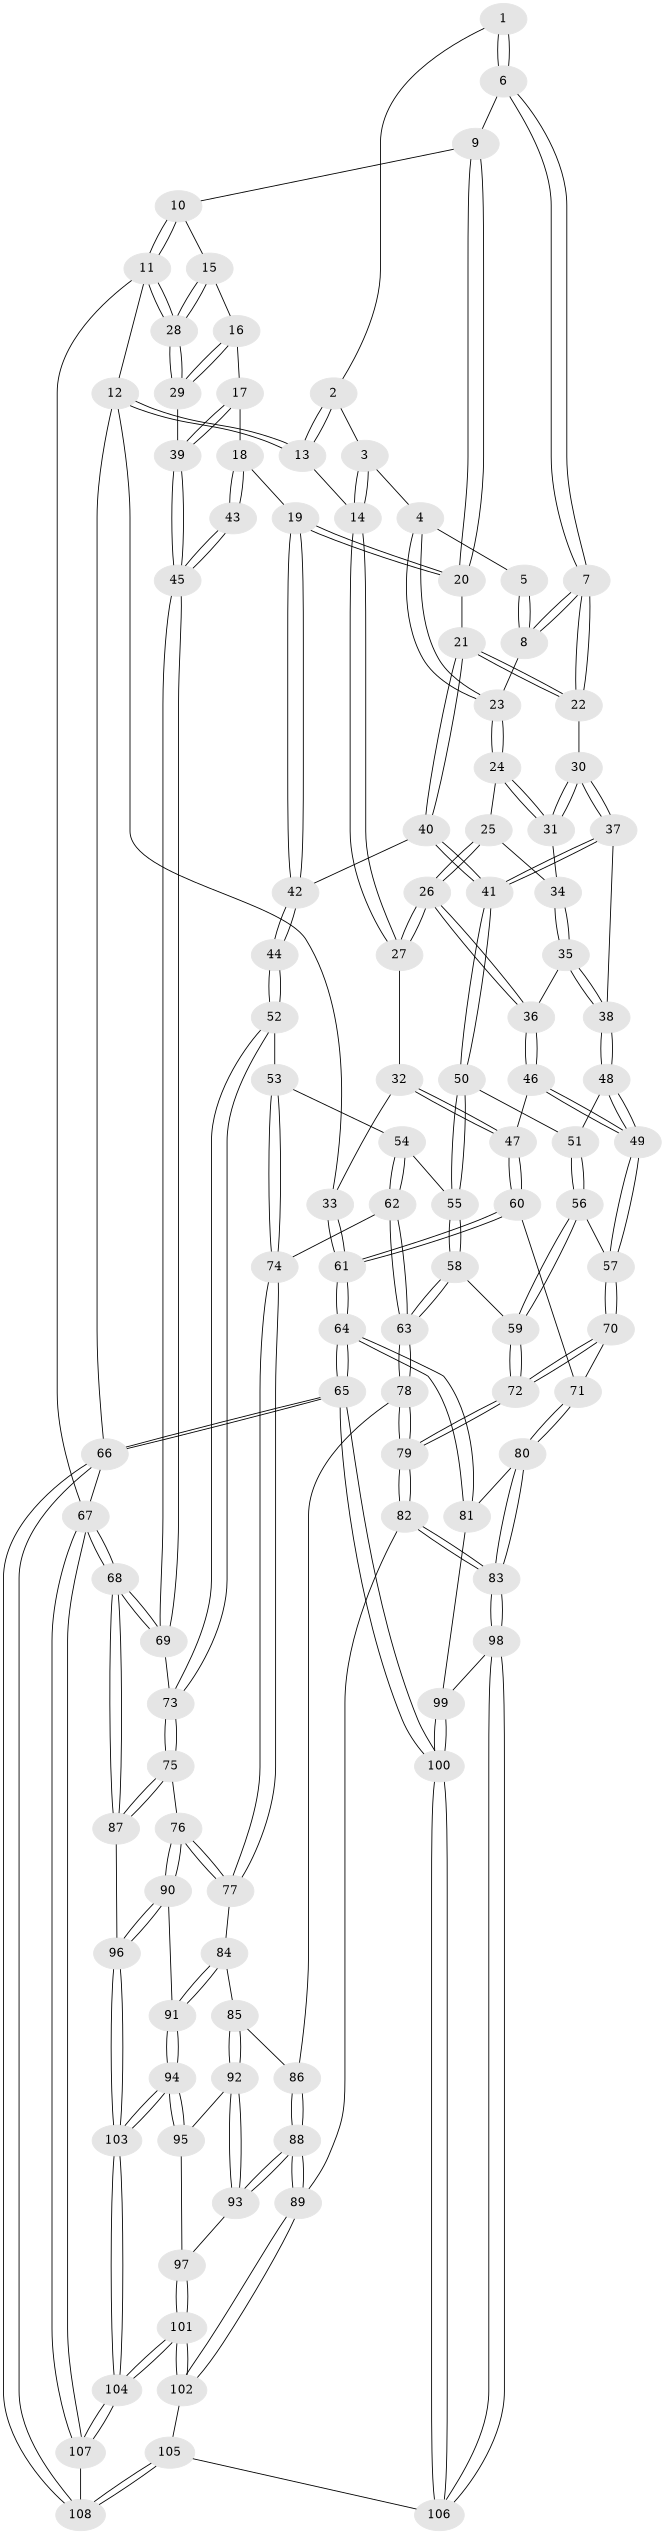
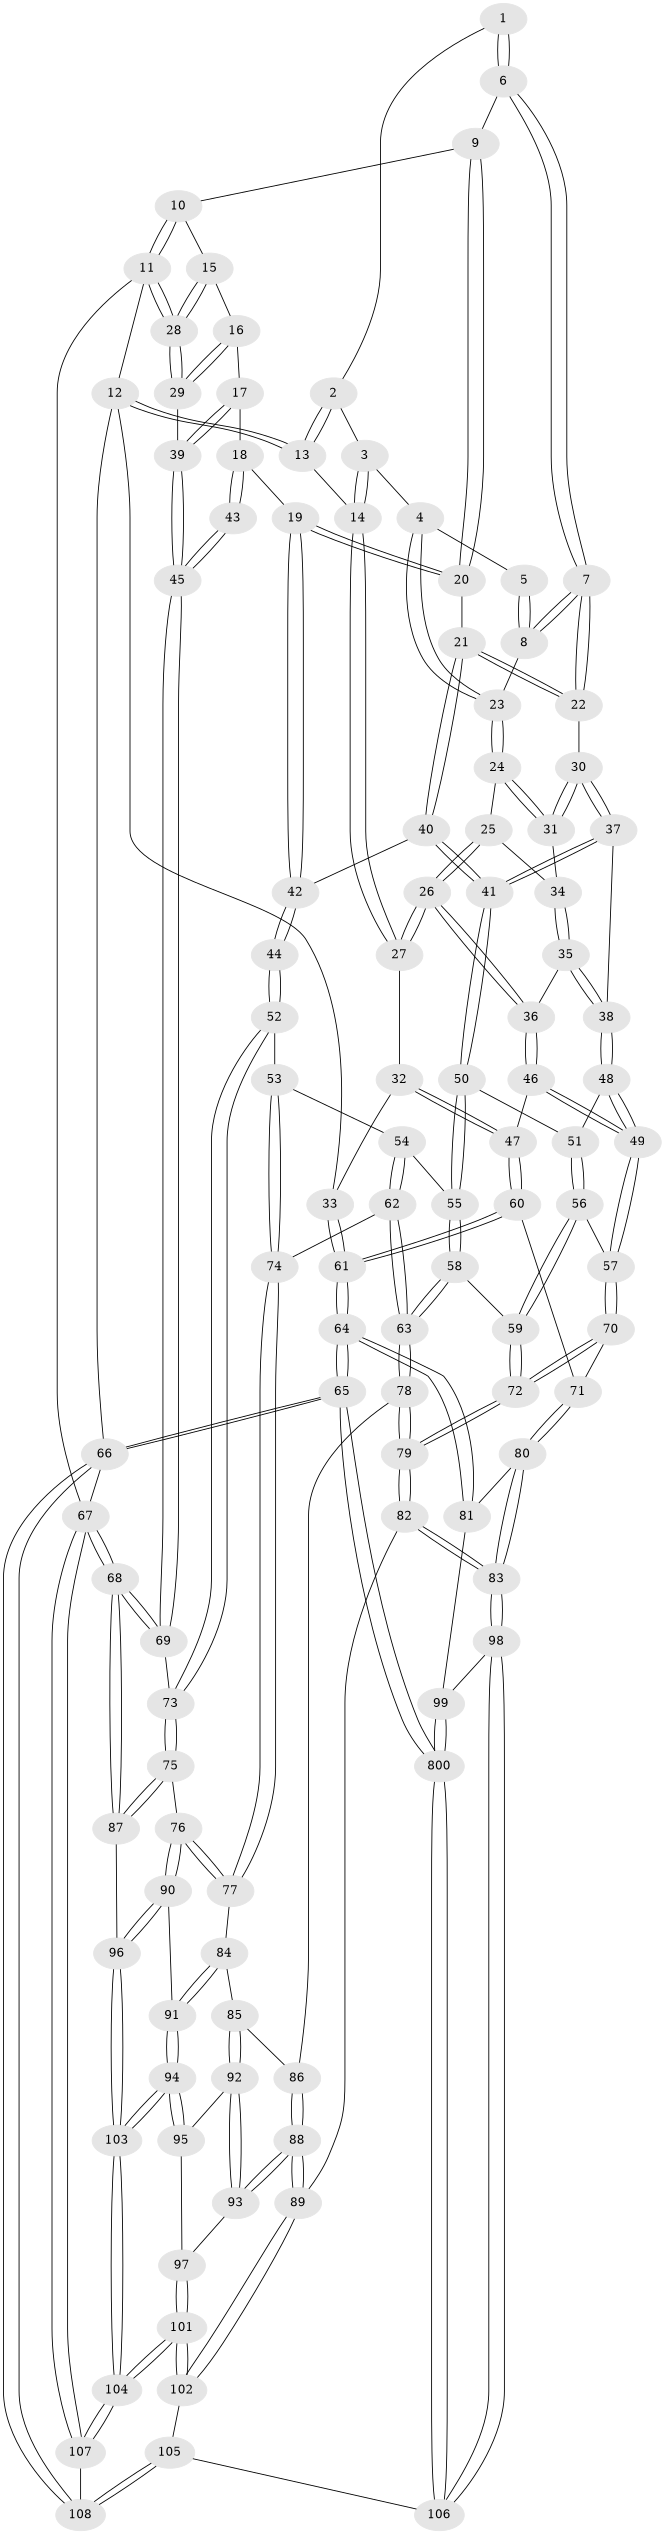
(439, 1766) -> (439, 1766)
